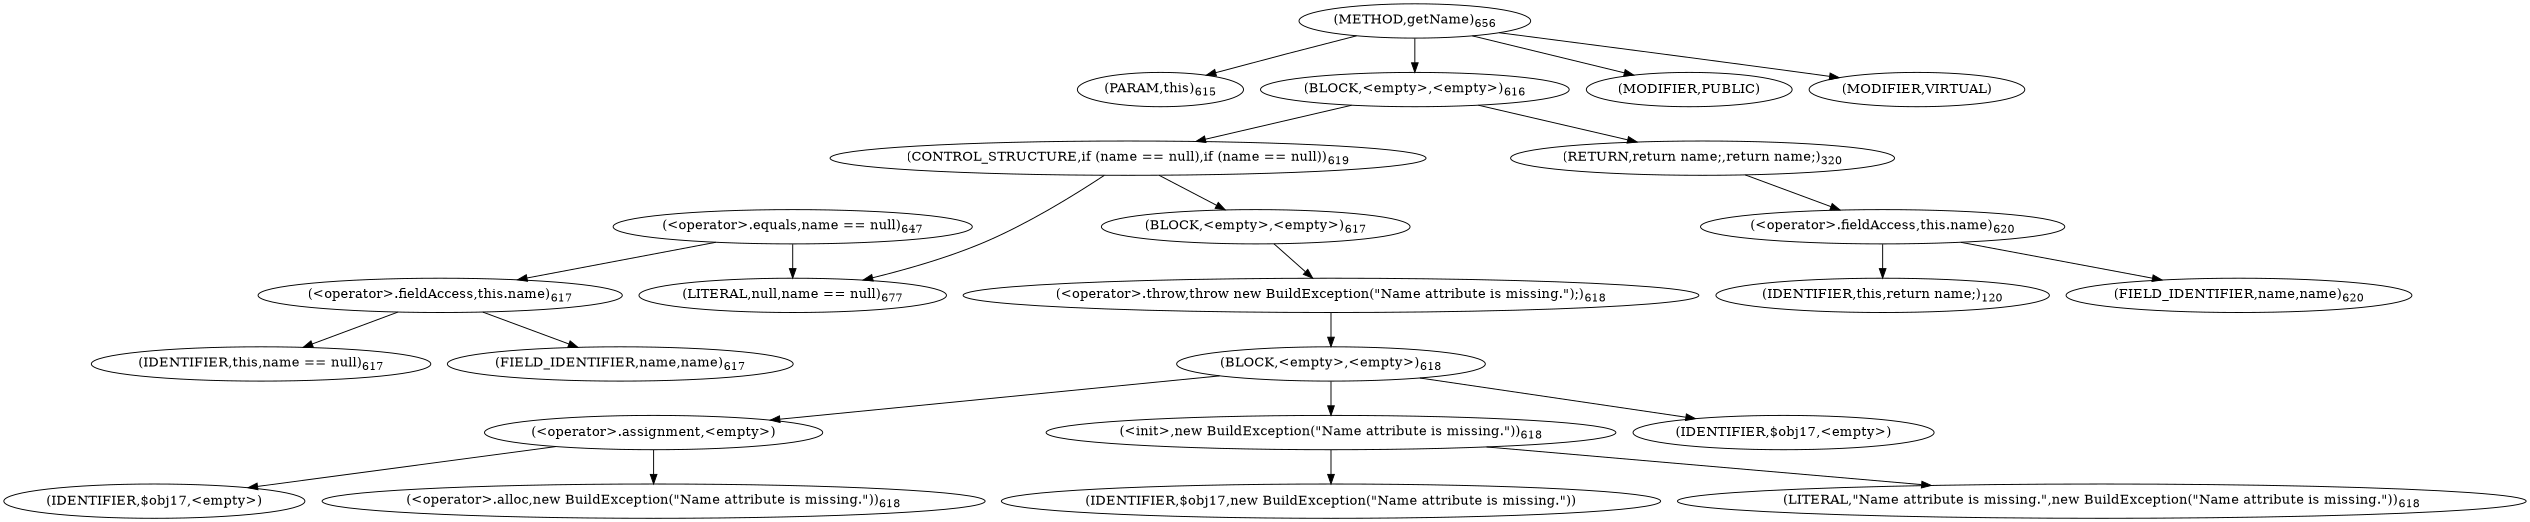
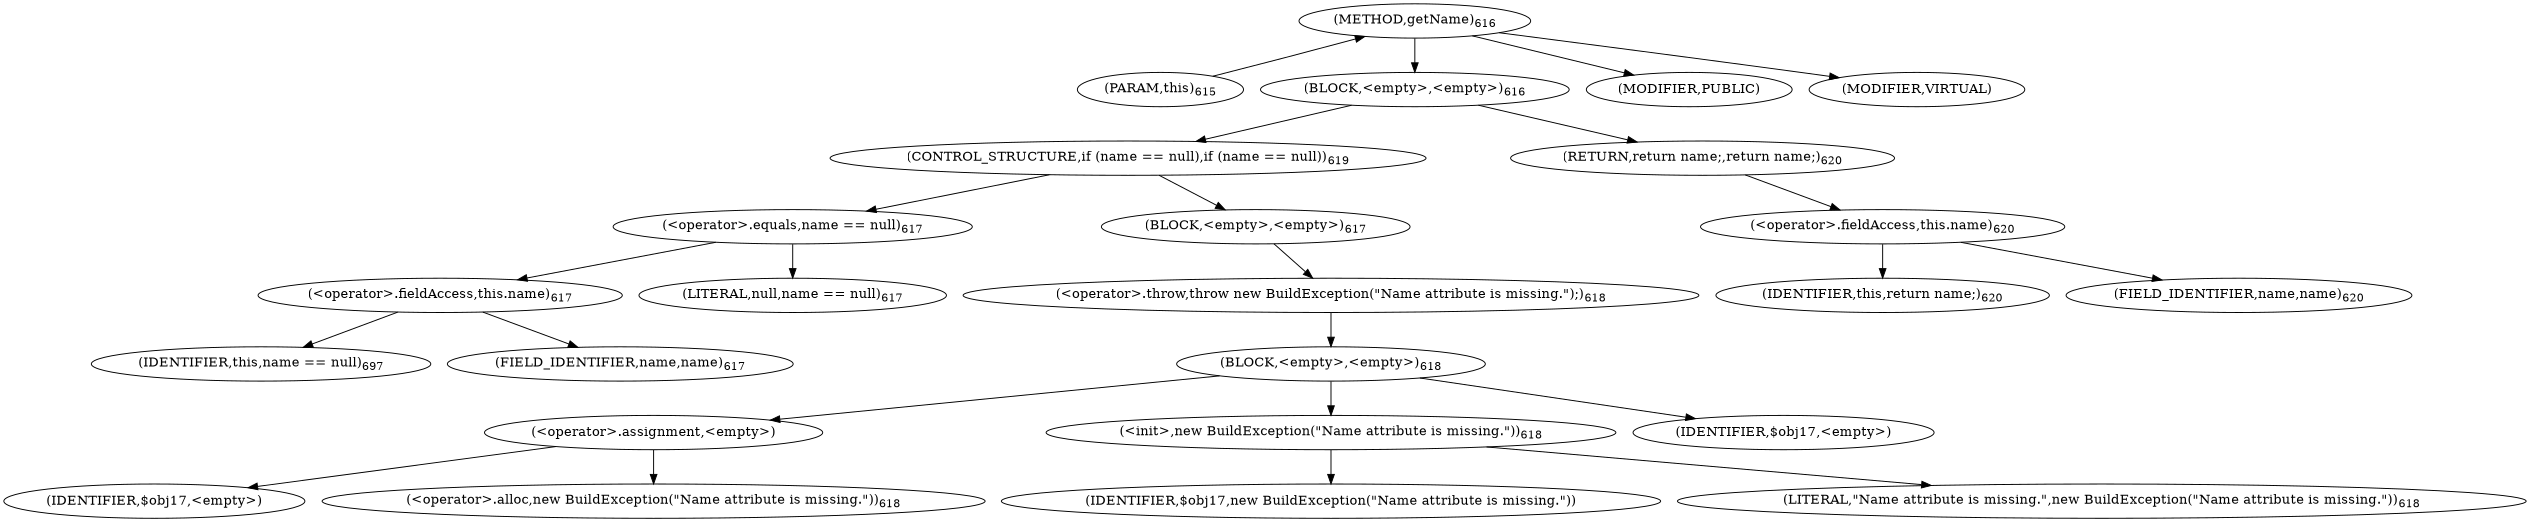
(1485, 20) -> (1485, 20)
(1286, 54) -> (1284, 58)
(1832, 157) -> (1832, 157)
(912, 225) -> (912, 225)
(994, 238) -> (963, 192)
(892, 294) -> (892, 294)
(1992, 294) -> (1992, 294)
(373, 363) -> (373, 363)
